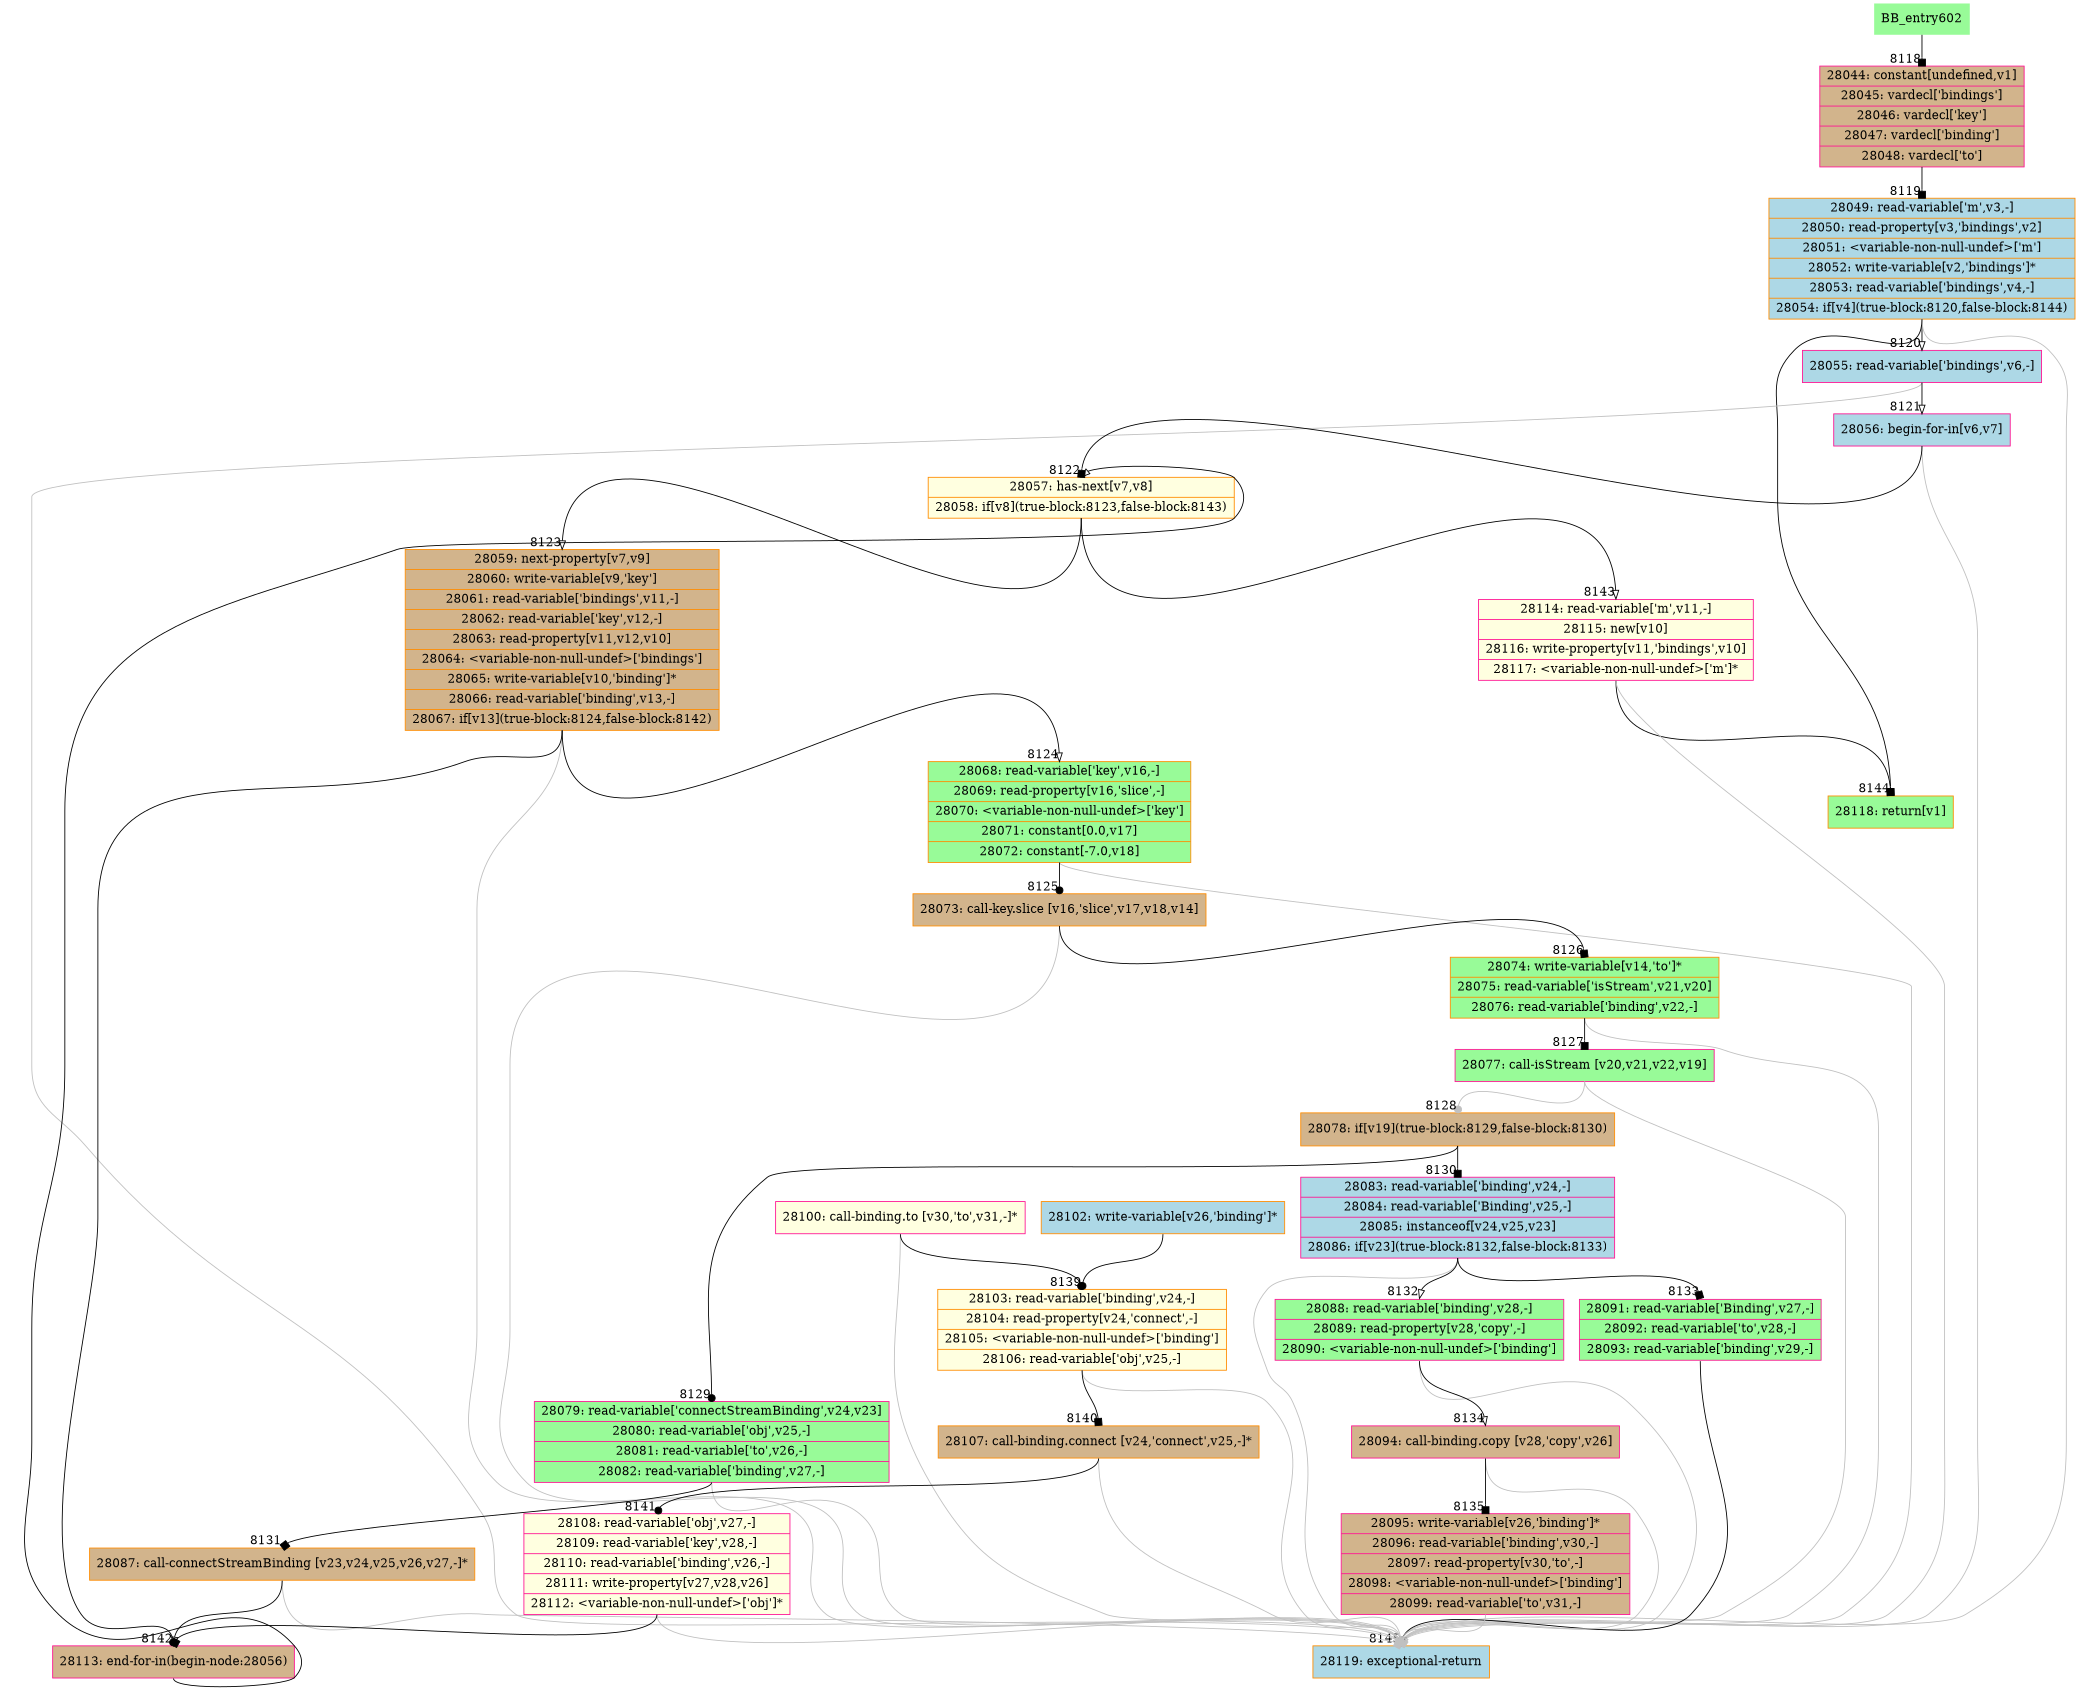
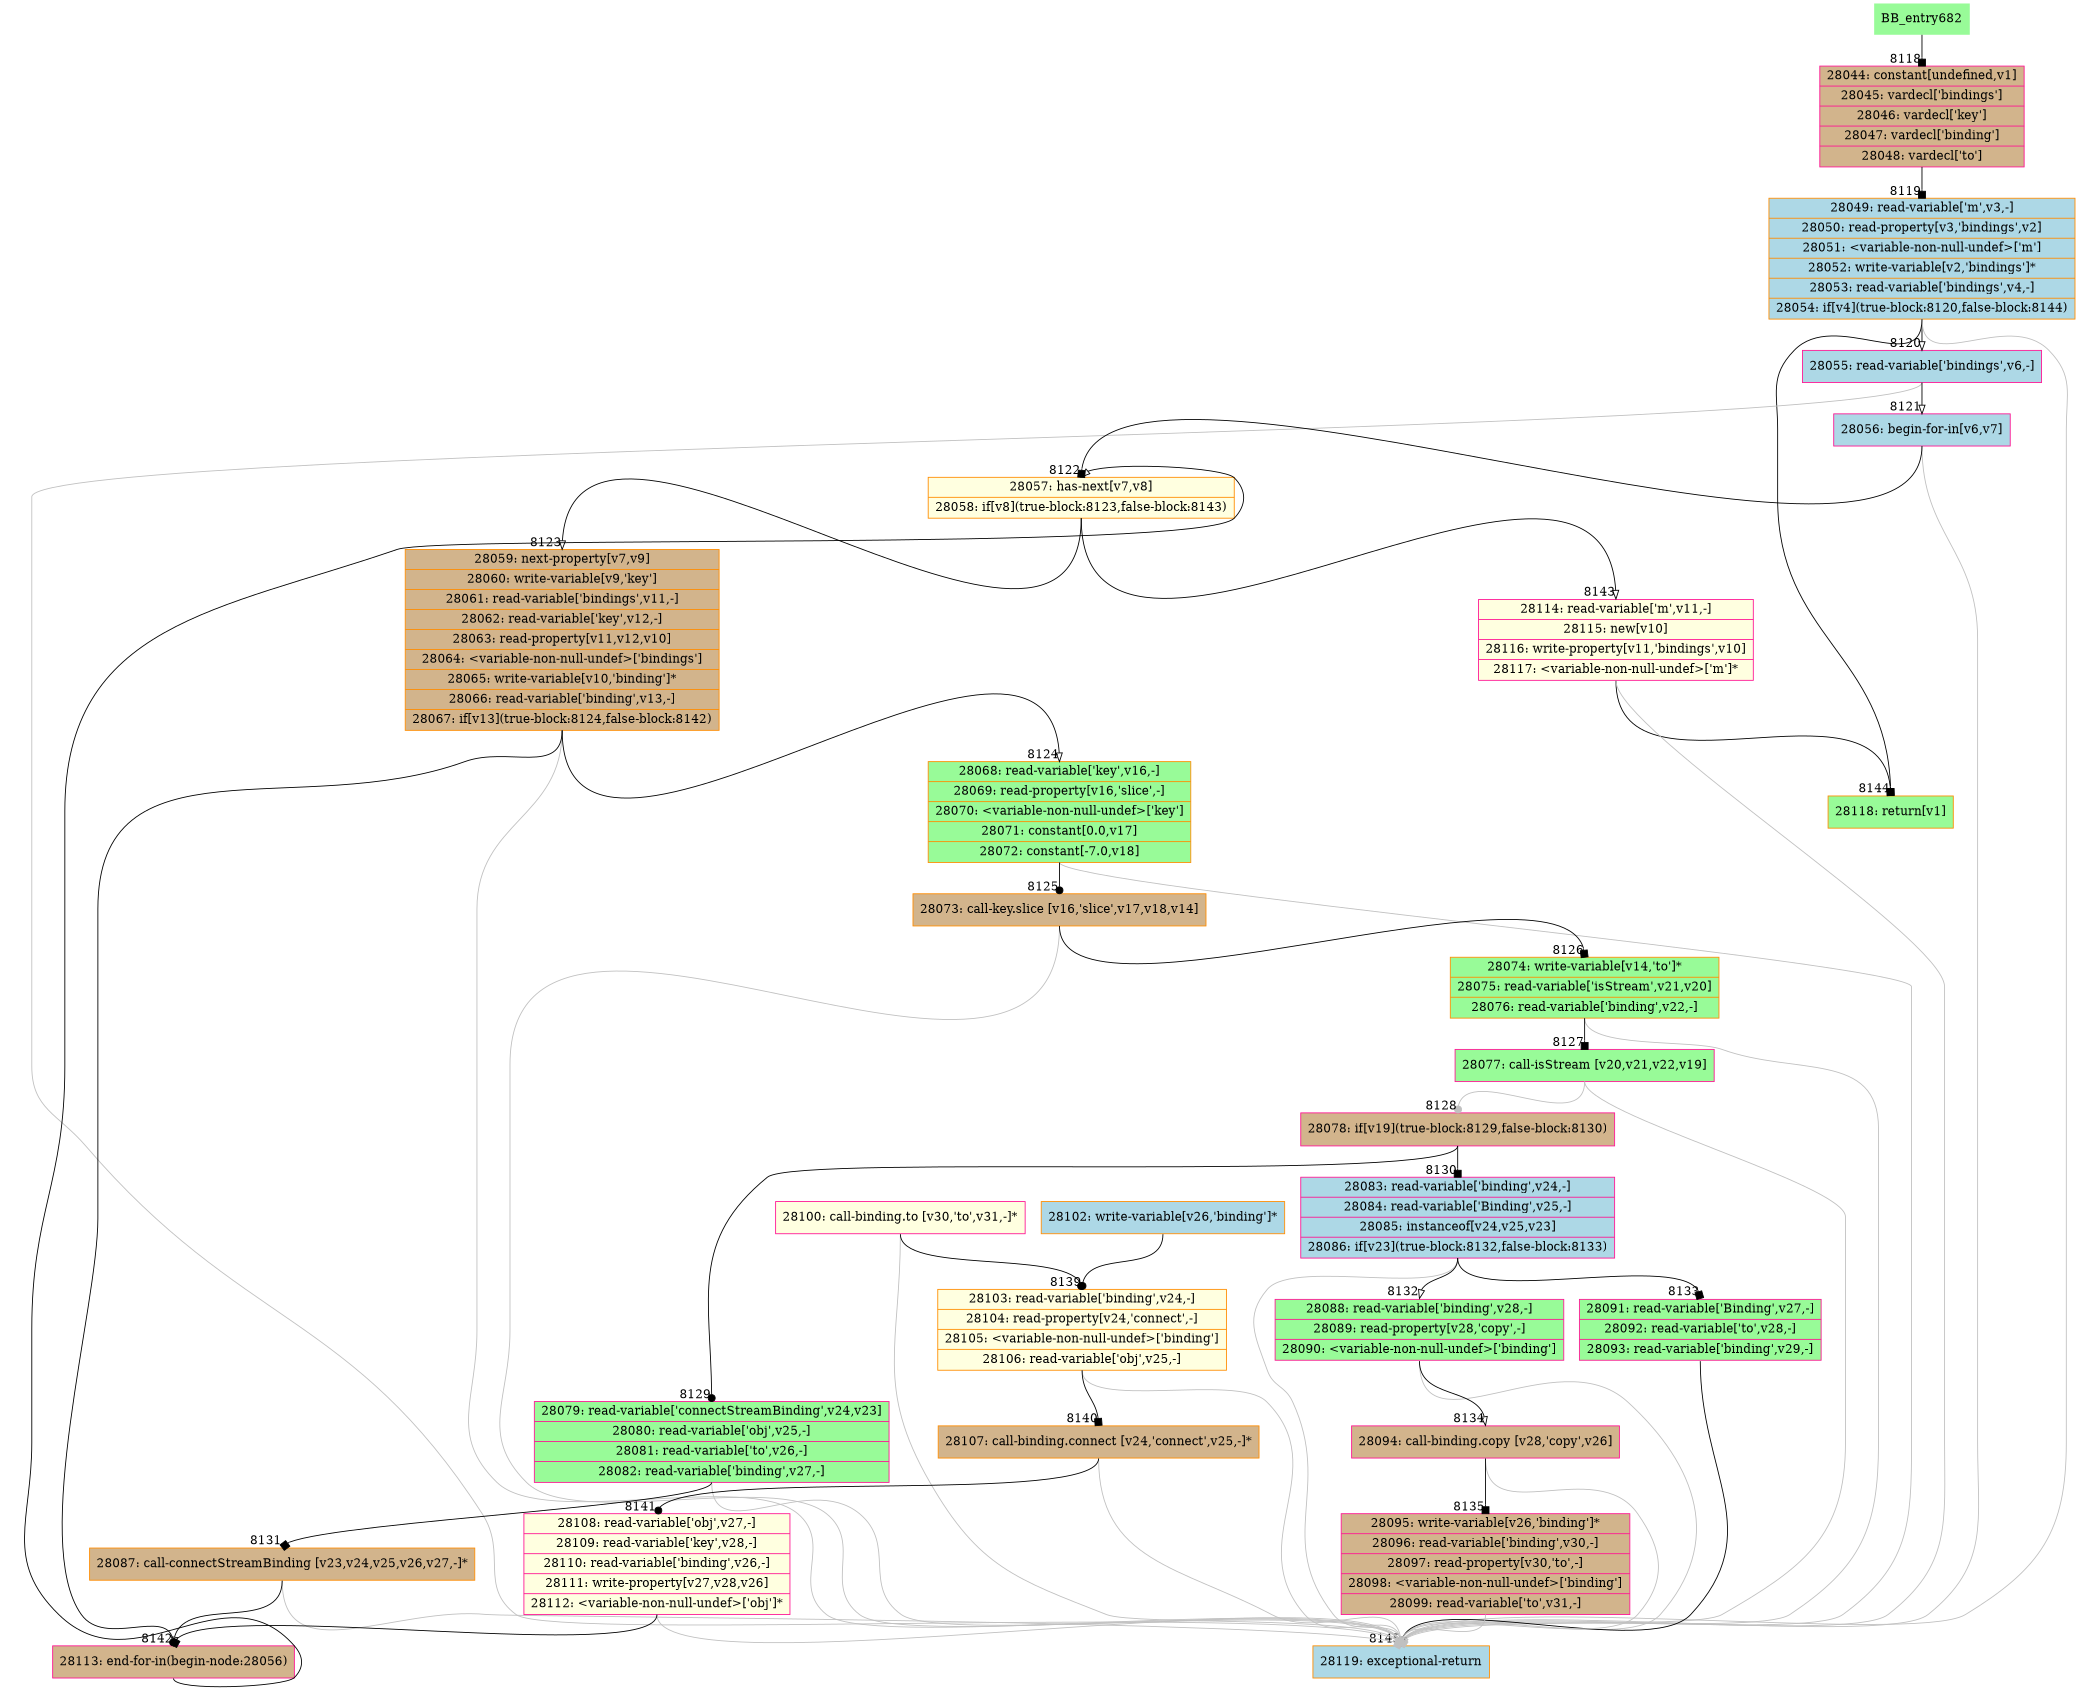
(1922, 19) -> (1922, 19)
(1458, 1129) -> (1458, 1129)
